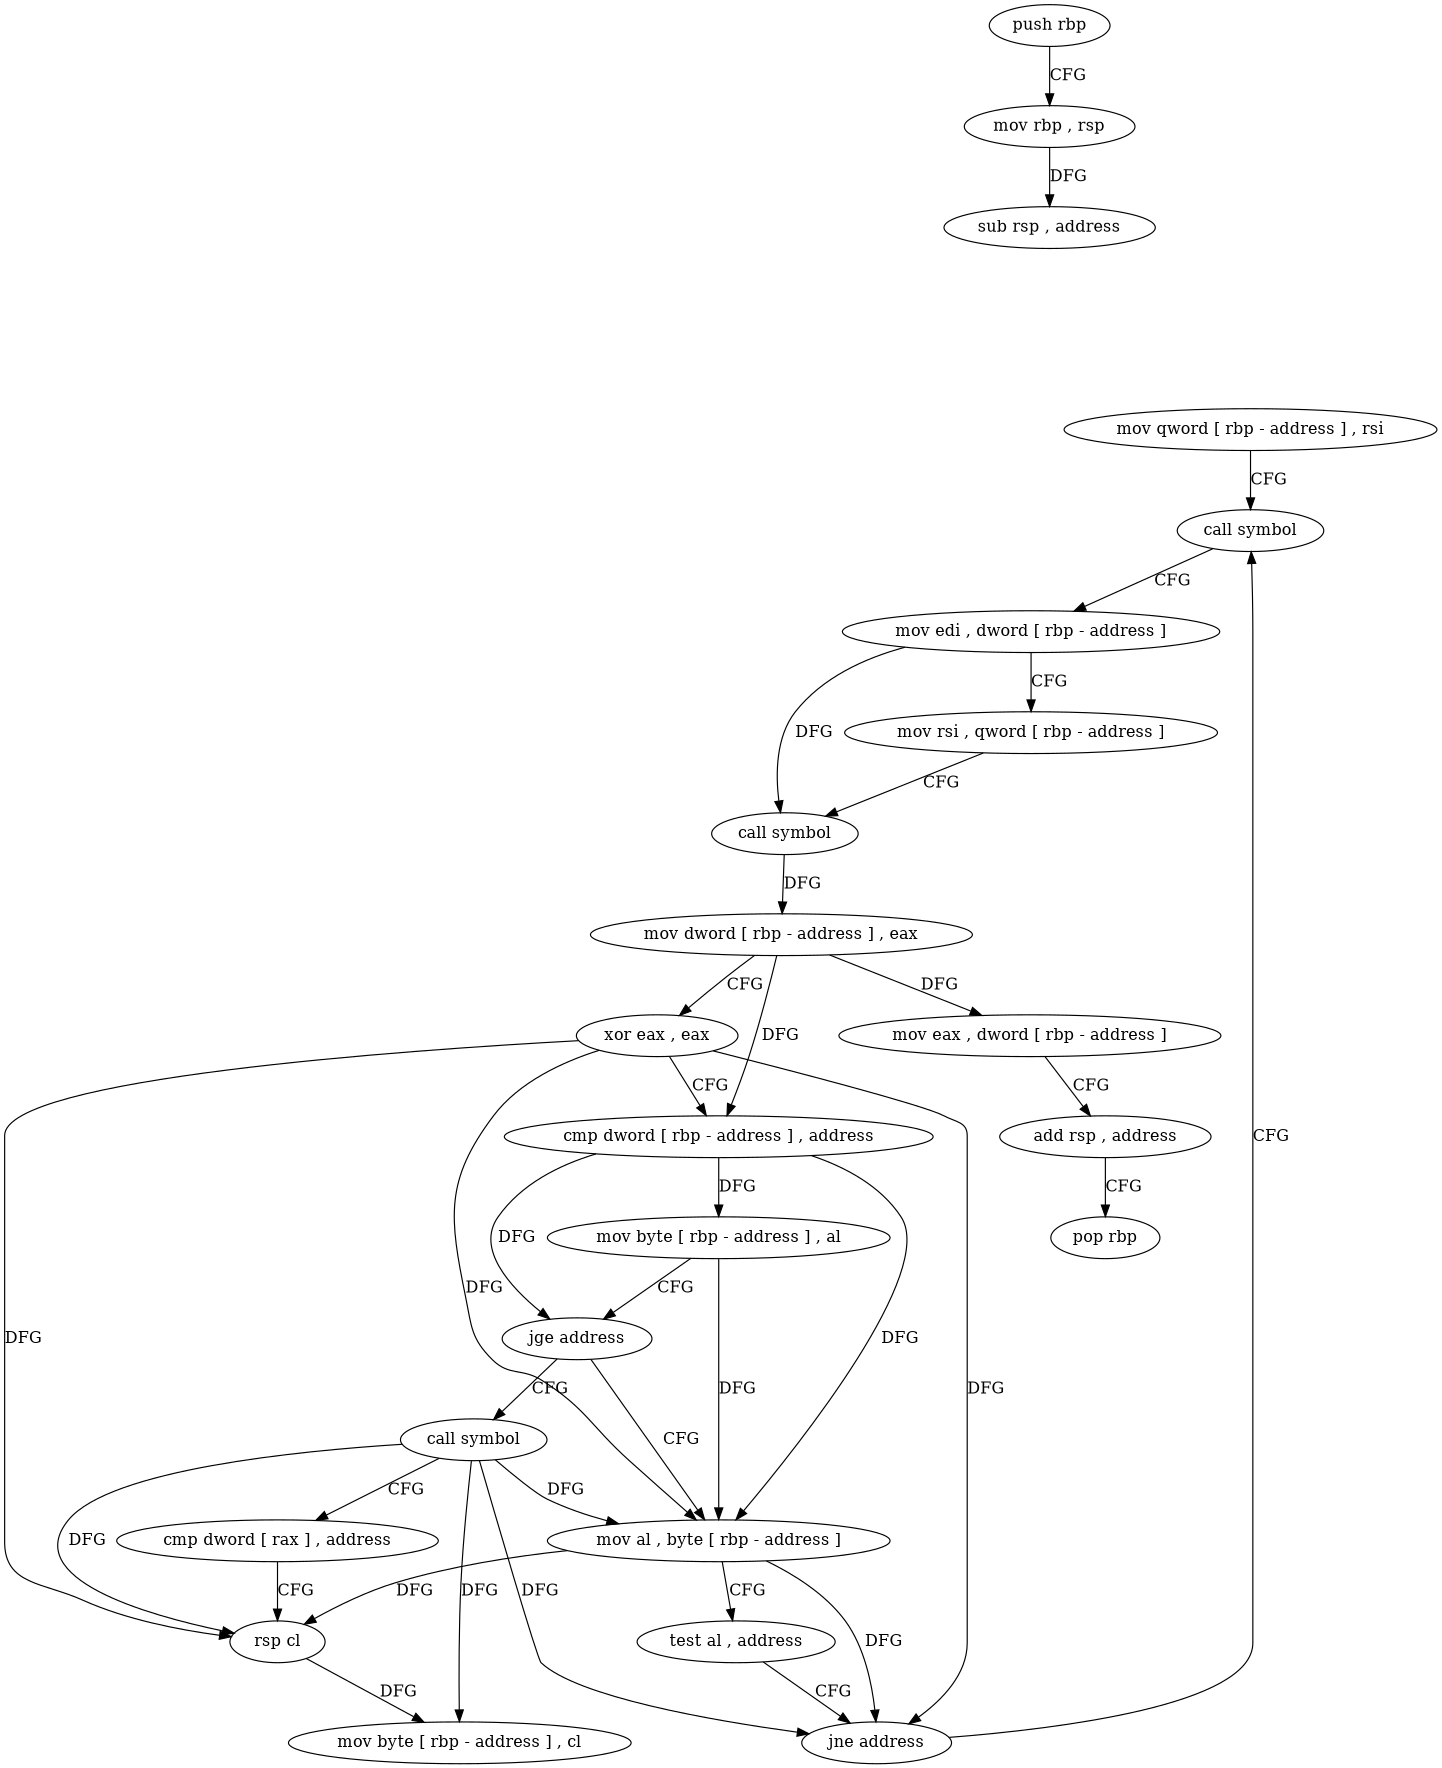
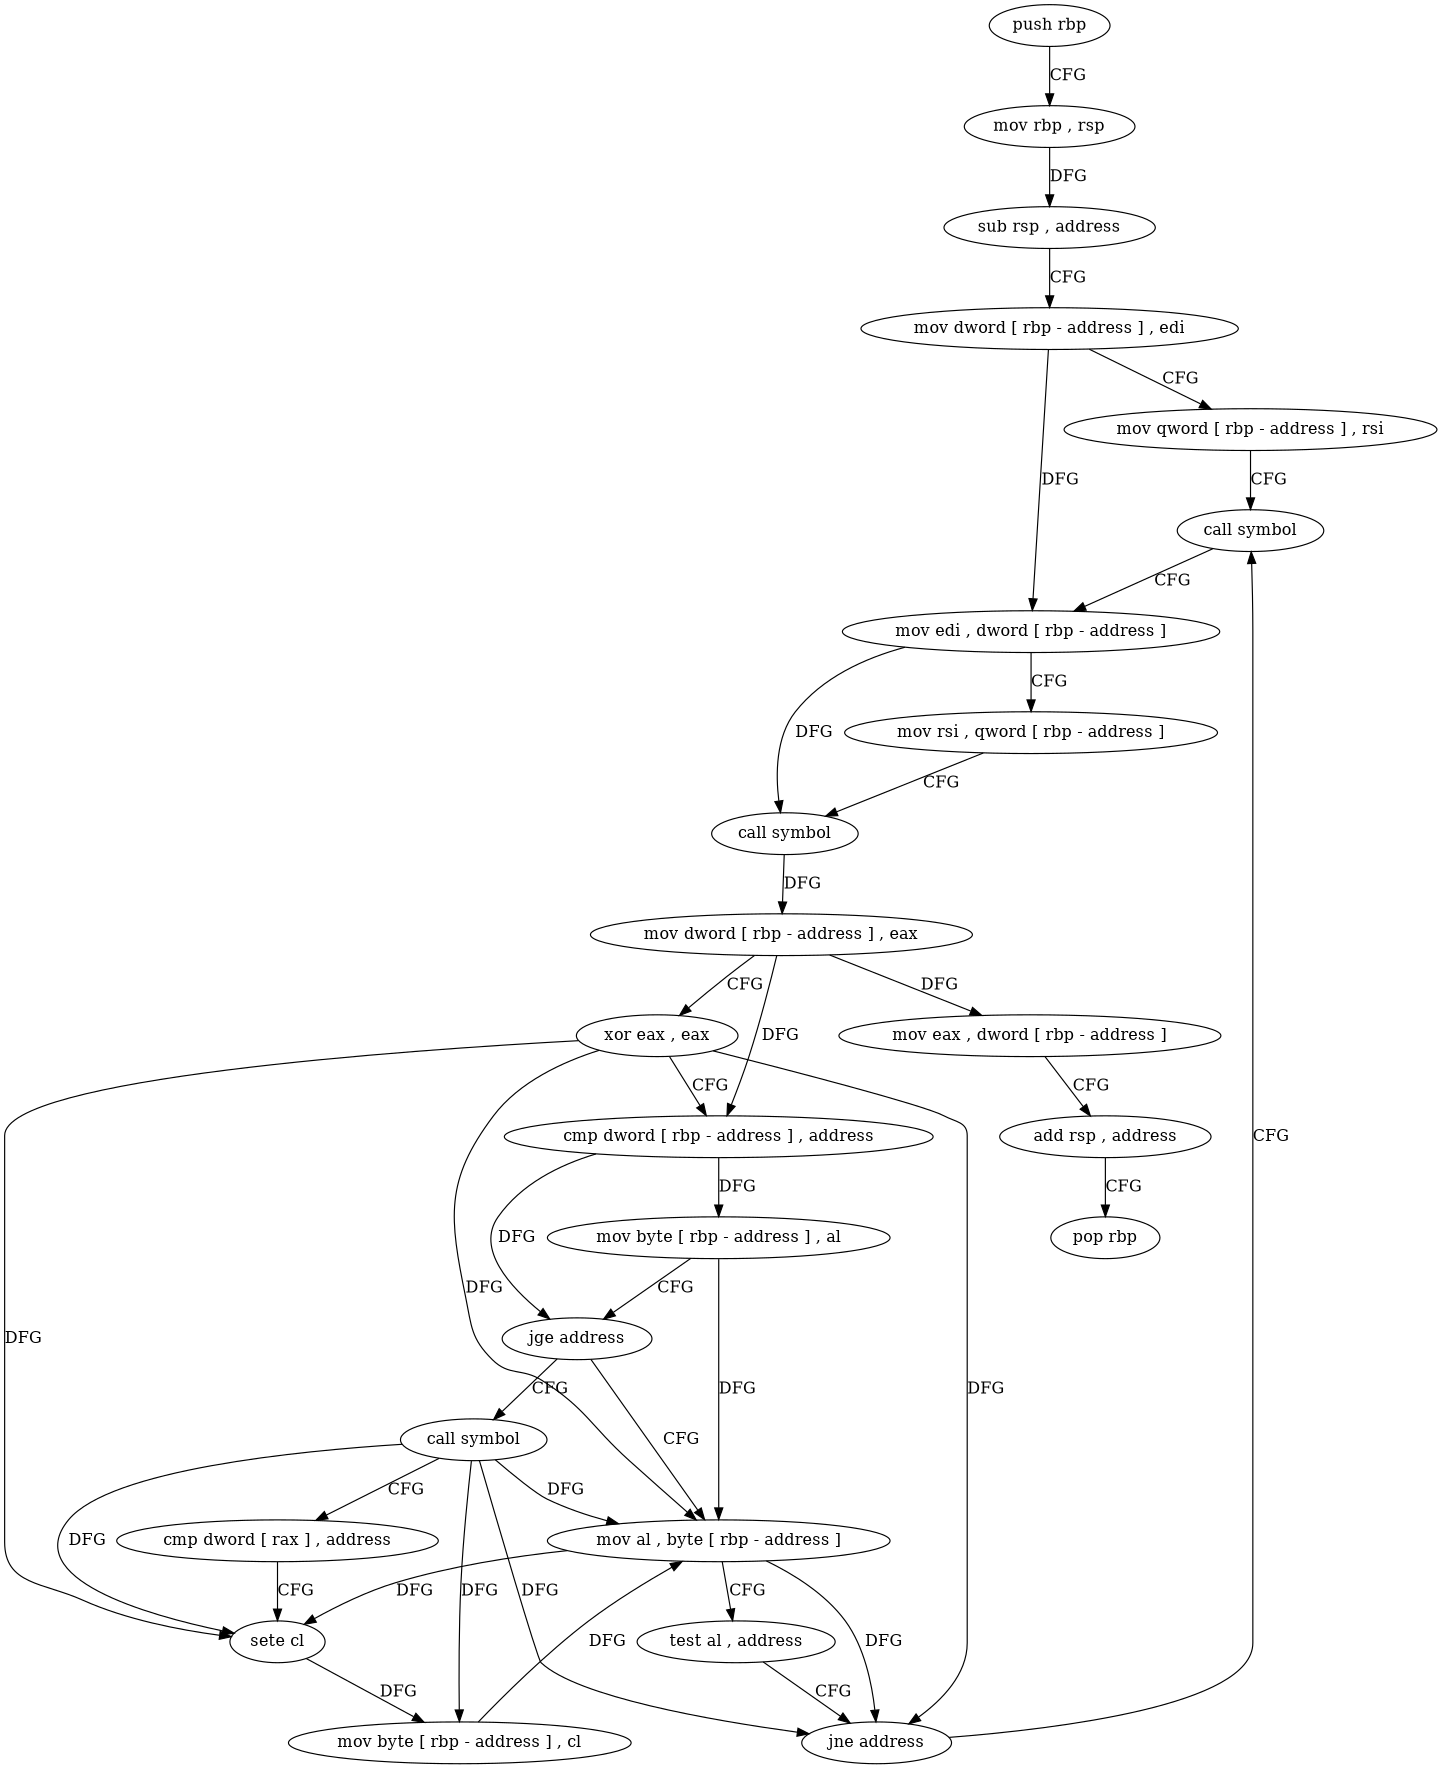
none -> (1050, 329)
(876, 1327) -> (569, 1637)
(278, 1642) -> (278, 1642)
